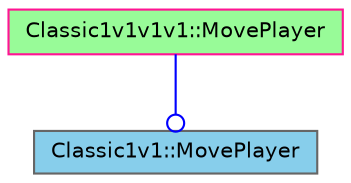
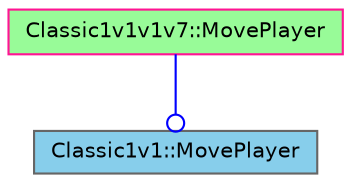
(176, 32) -> (176, 32)
